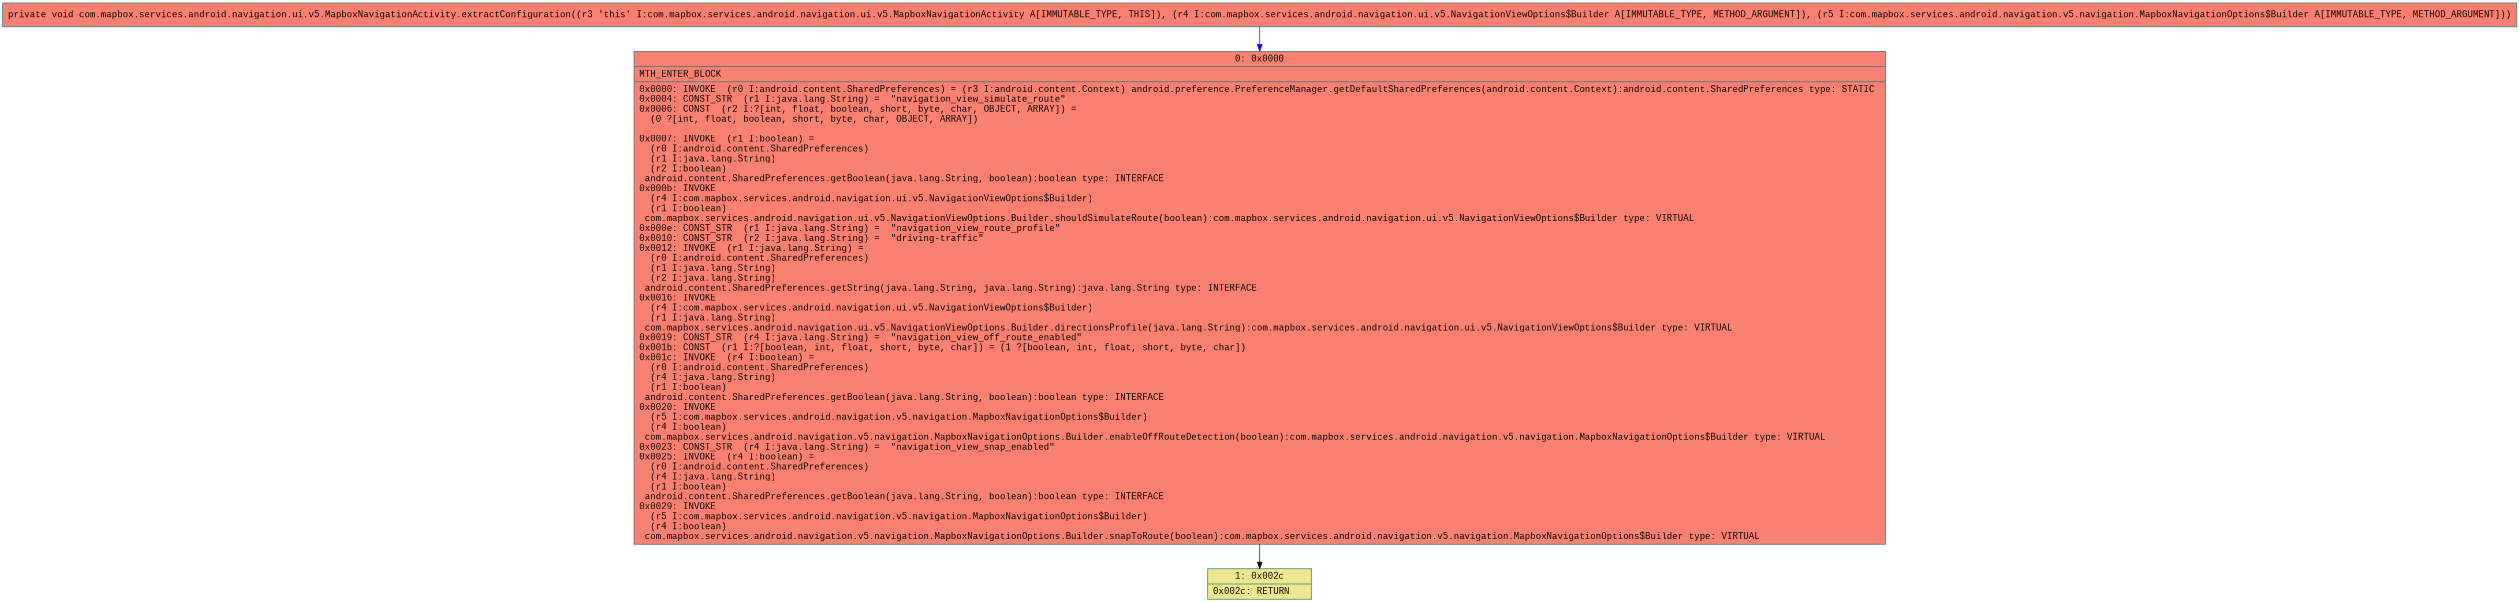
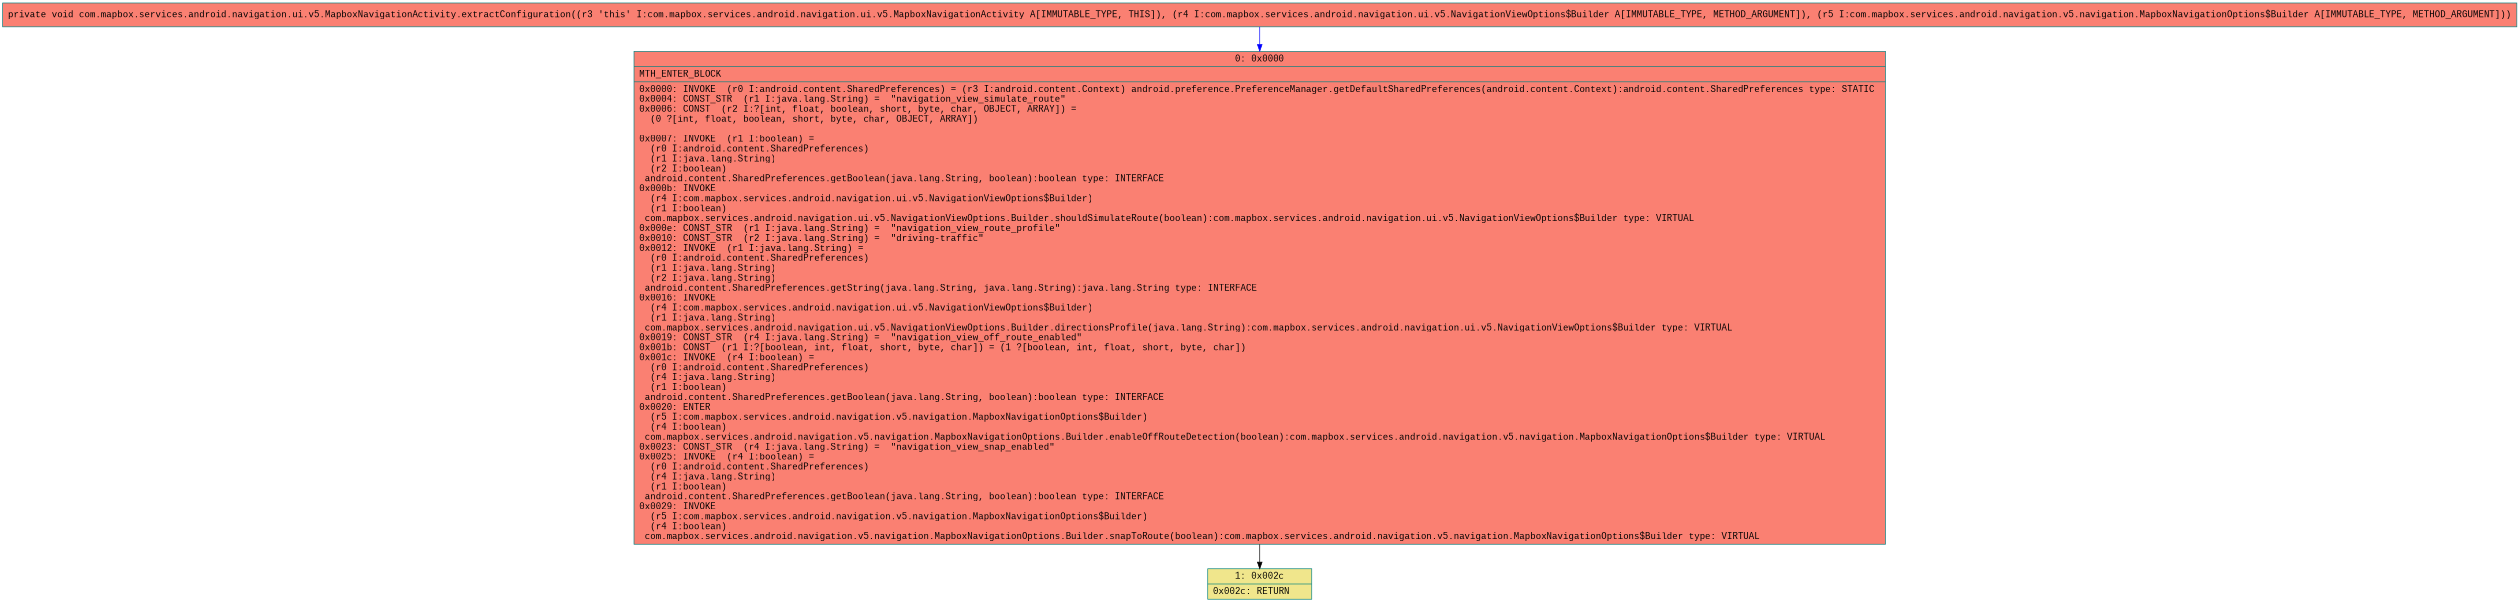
(683, 407) -> (680, 407)
